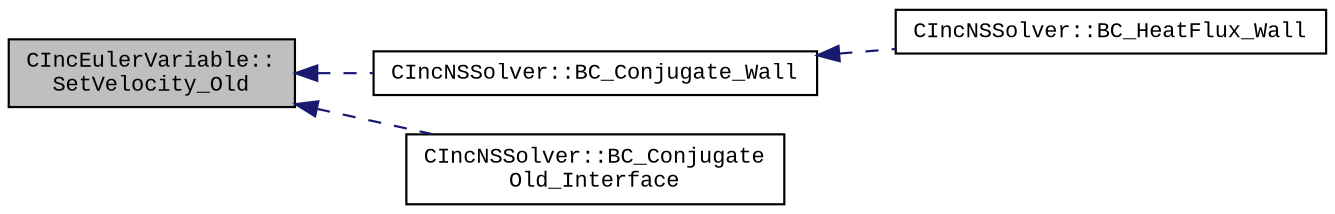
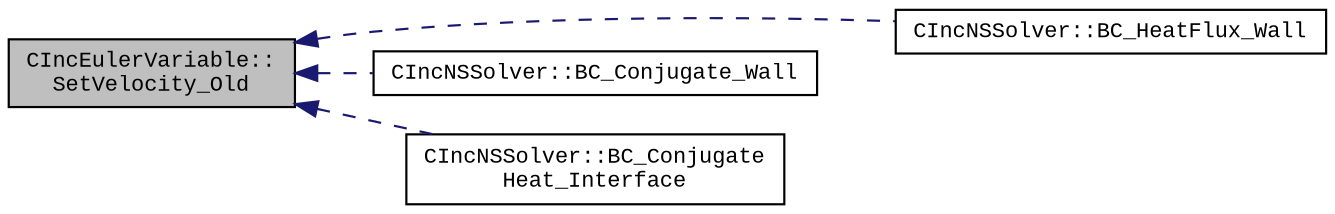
(867, 51) -> (606, 19)
(595, 169) -> (595, 169)
